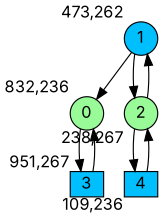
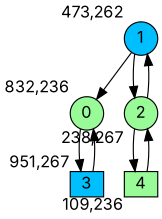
(141, 184) -> (141, 184)
